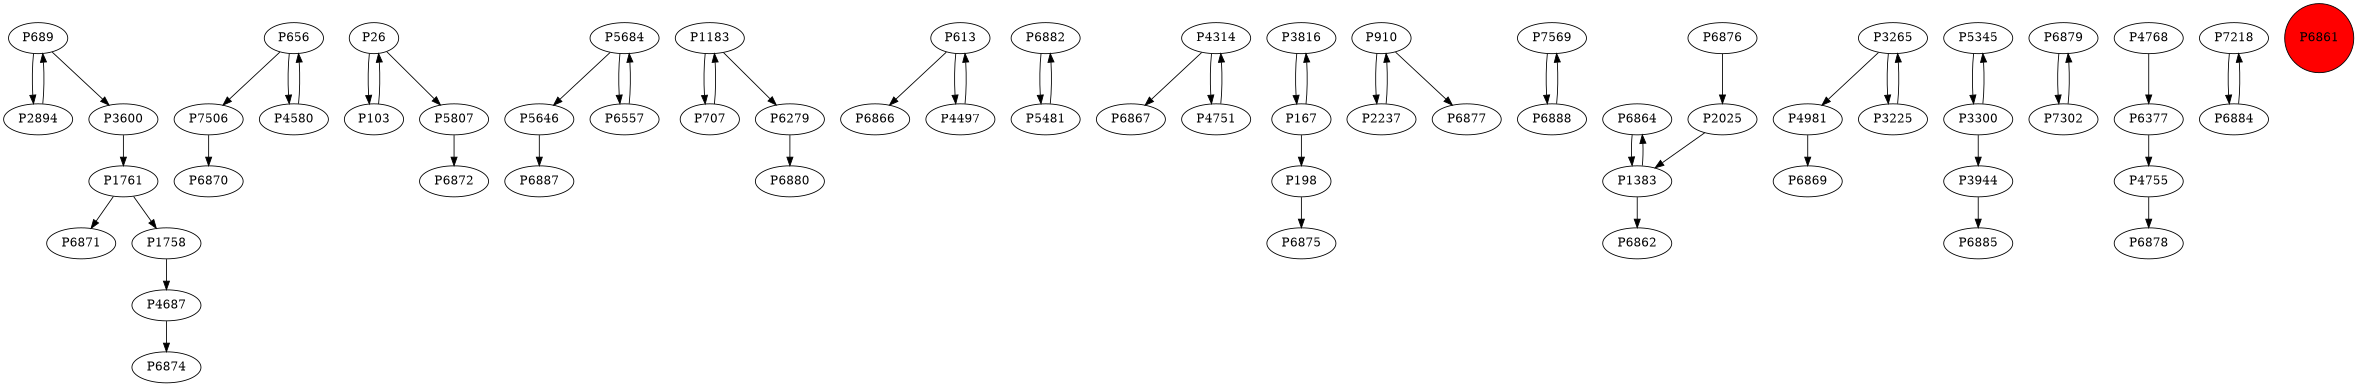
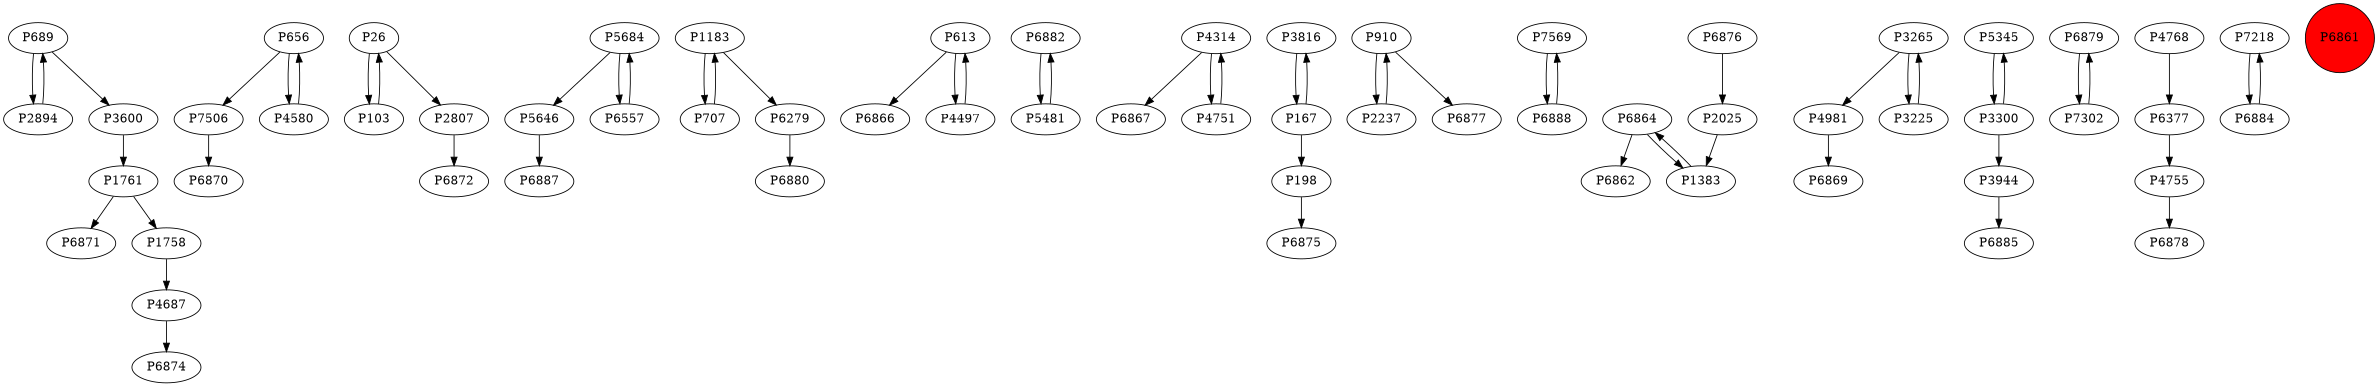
(454, 119) -> (454, 119)
(1637, 208) -> (1628, 146)
